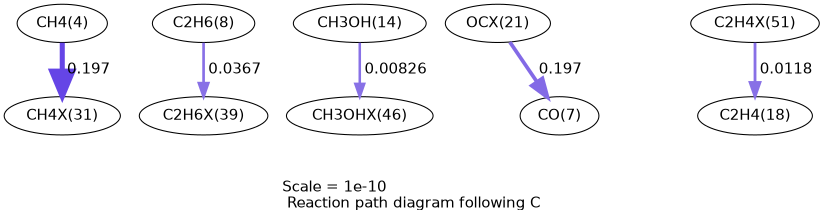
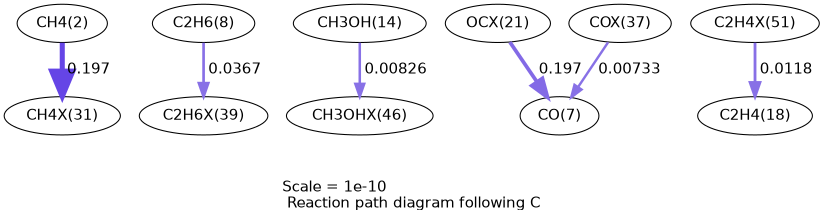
(62, 23) -> (62, 23)
none -> (620, 23)
